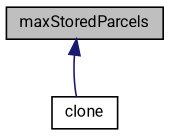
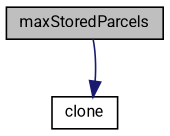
(74, 76) -> (95, 60)
